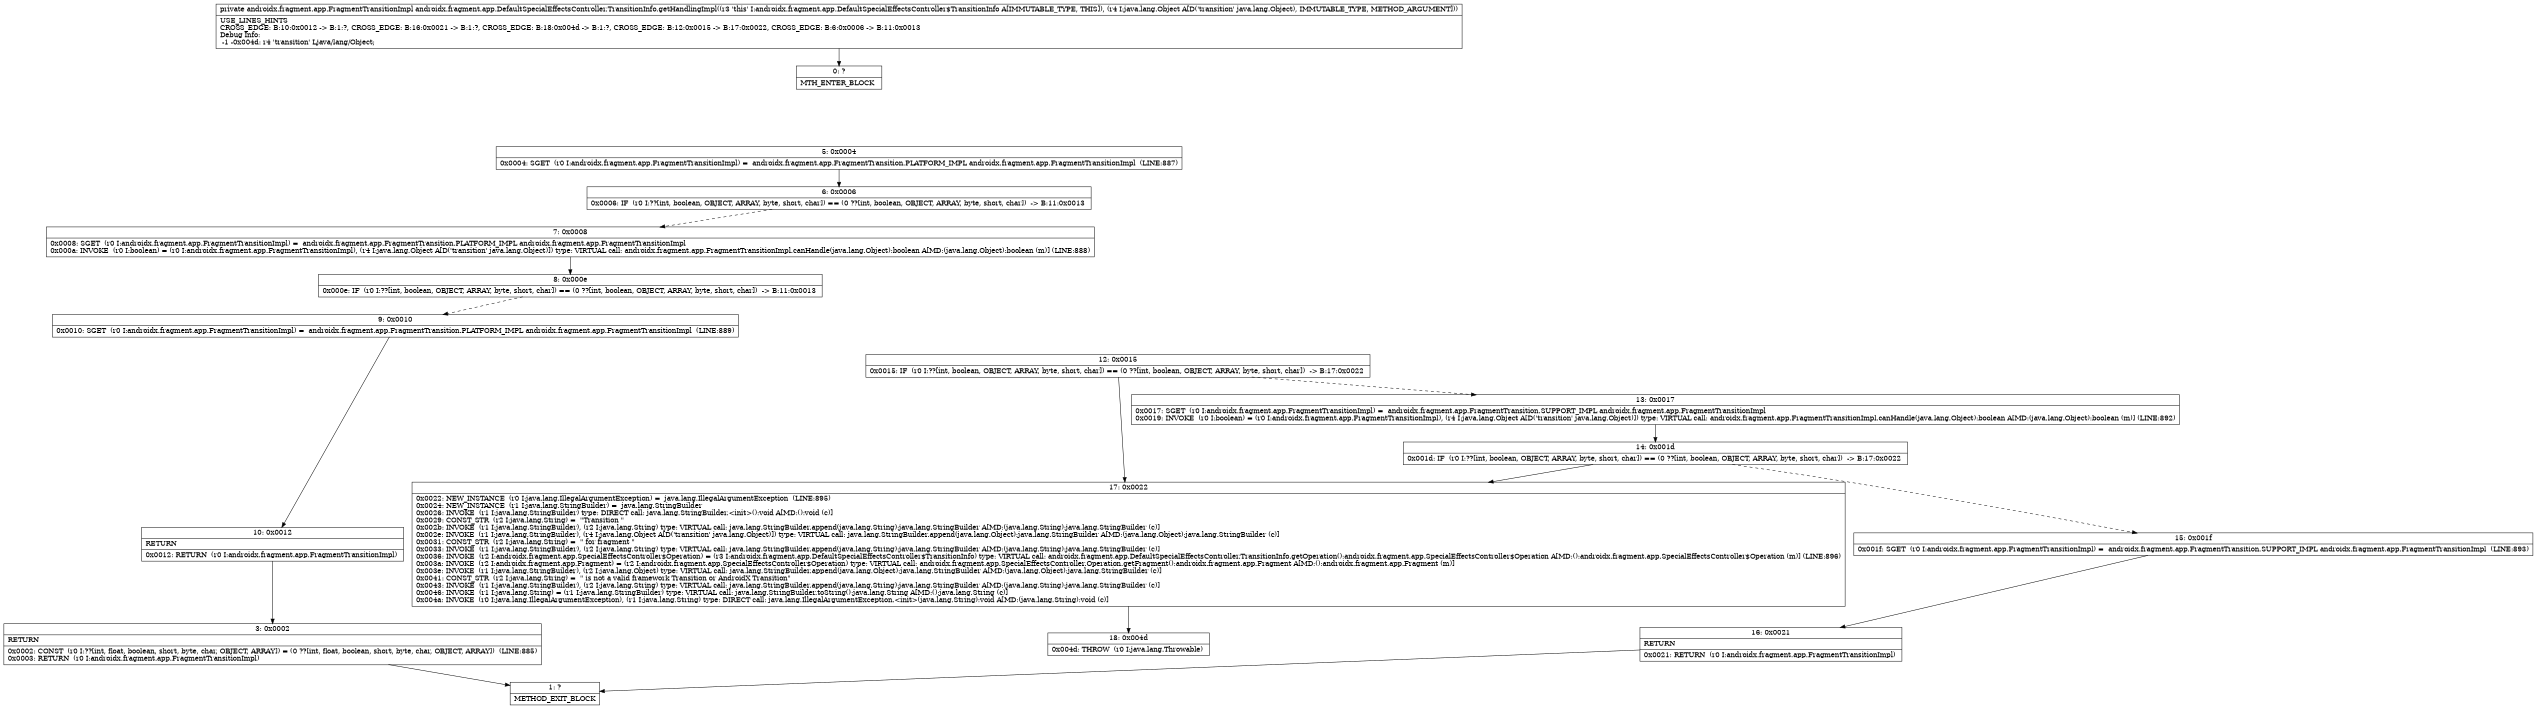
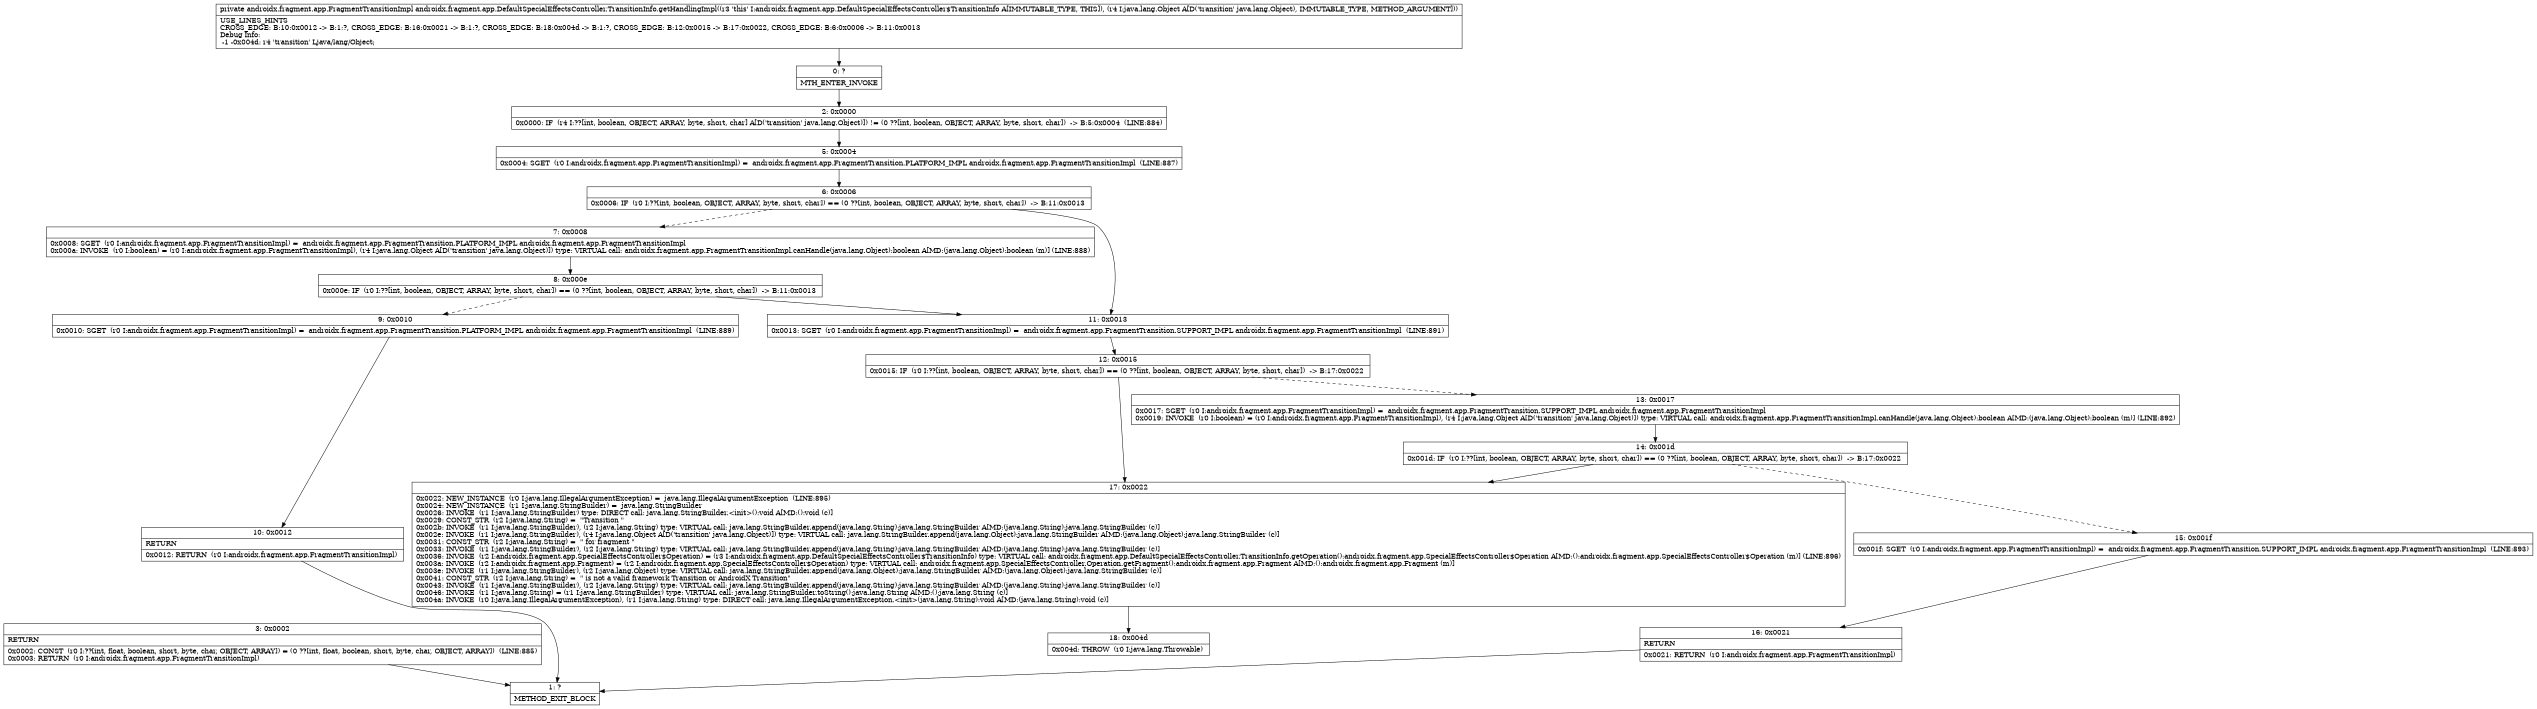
(837, 83) -> (839, 83)
none -> (839, 118)
none -> (1108, 326)
(273, 590) -> (449, 610)
